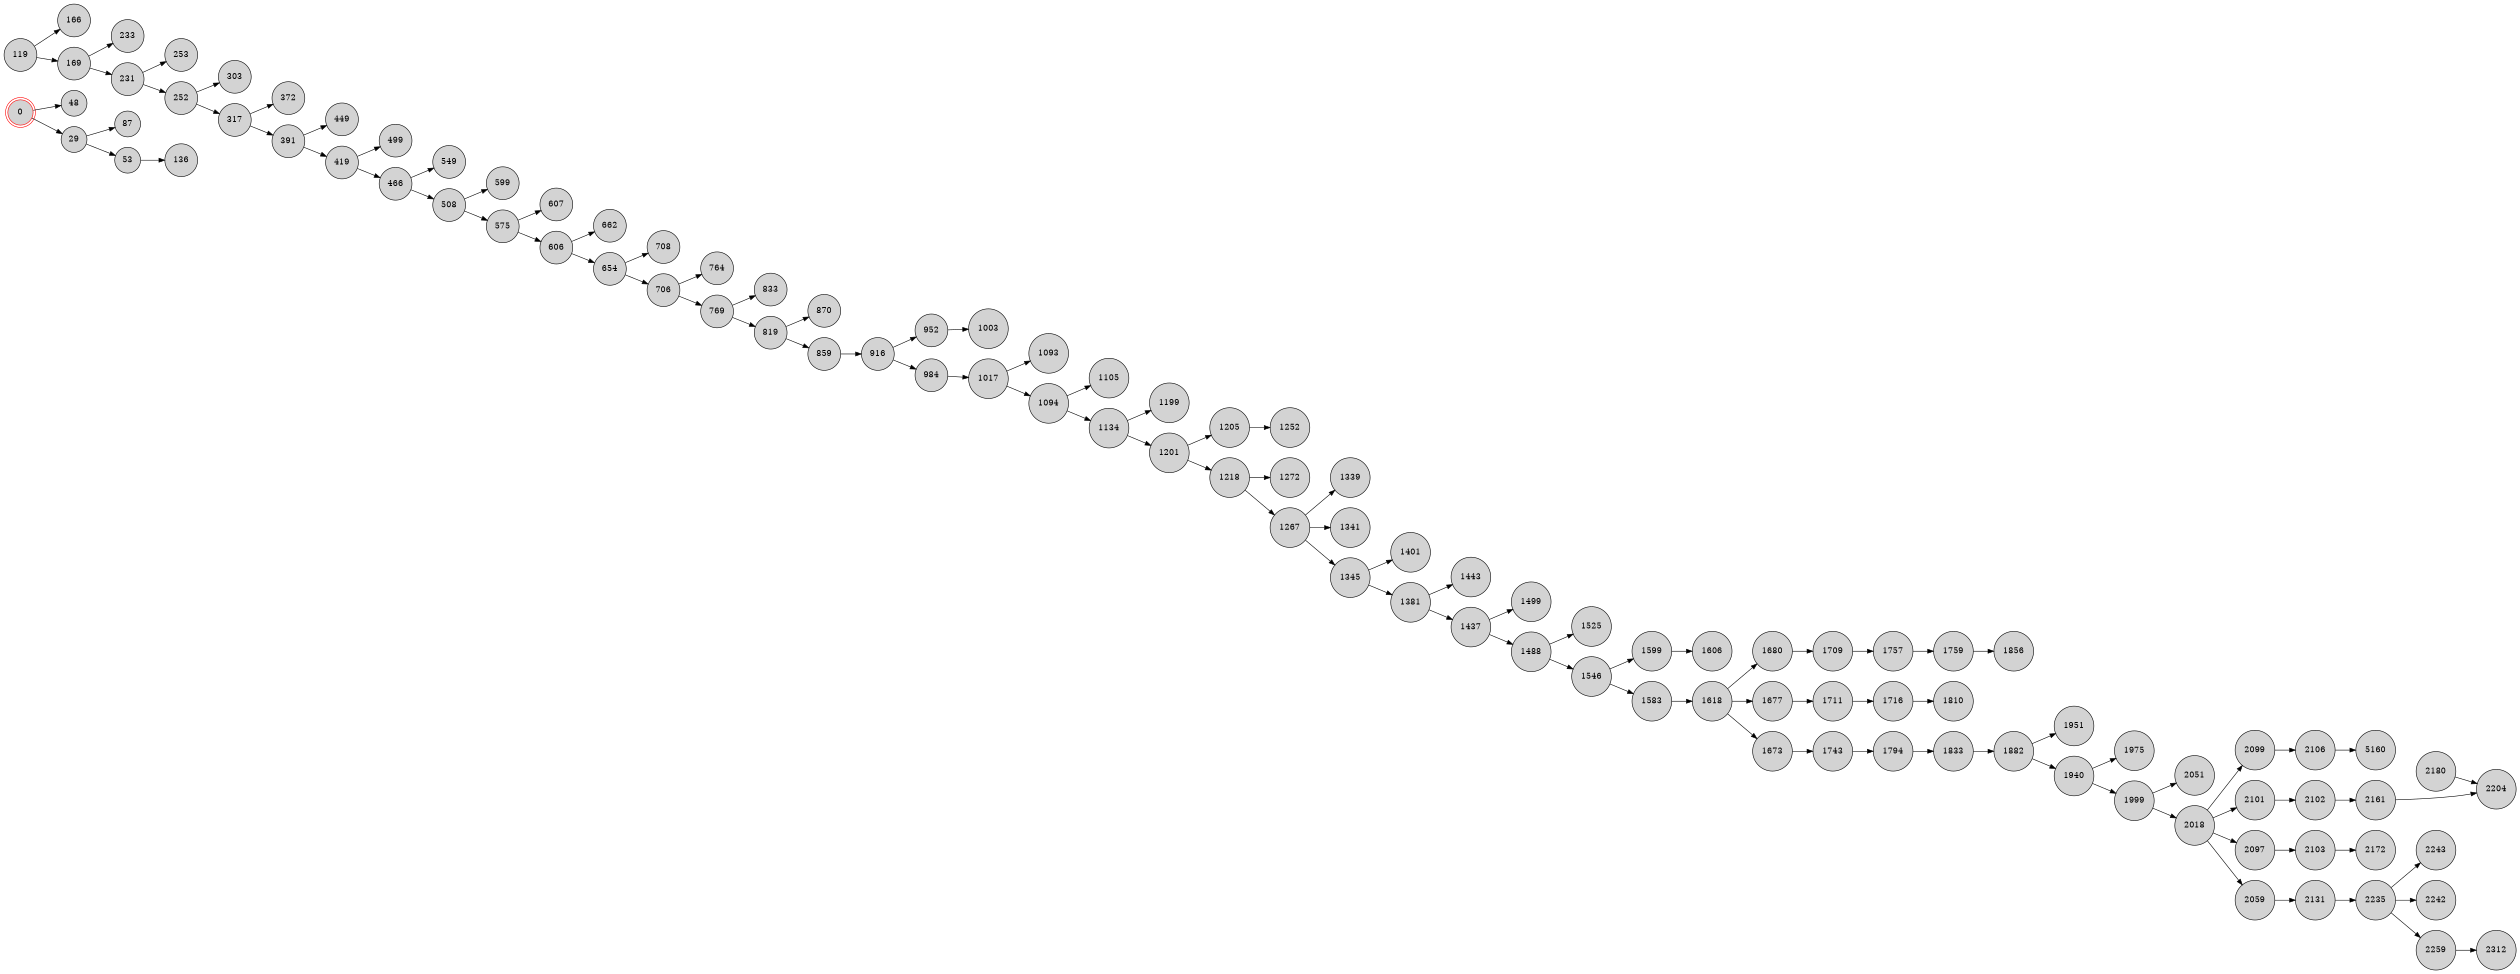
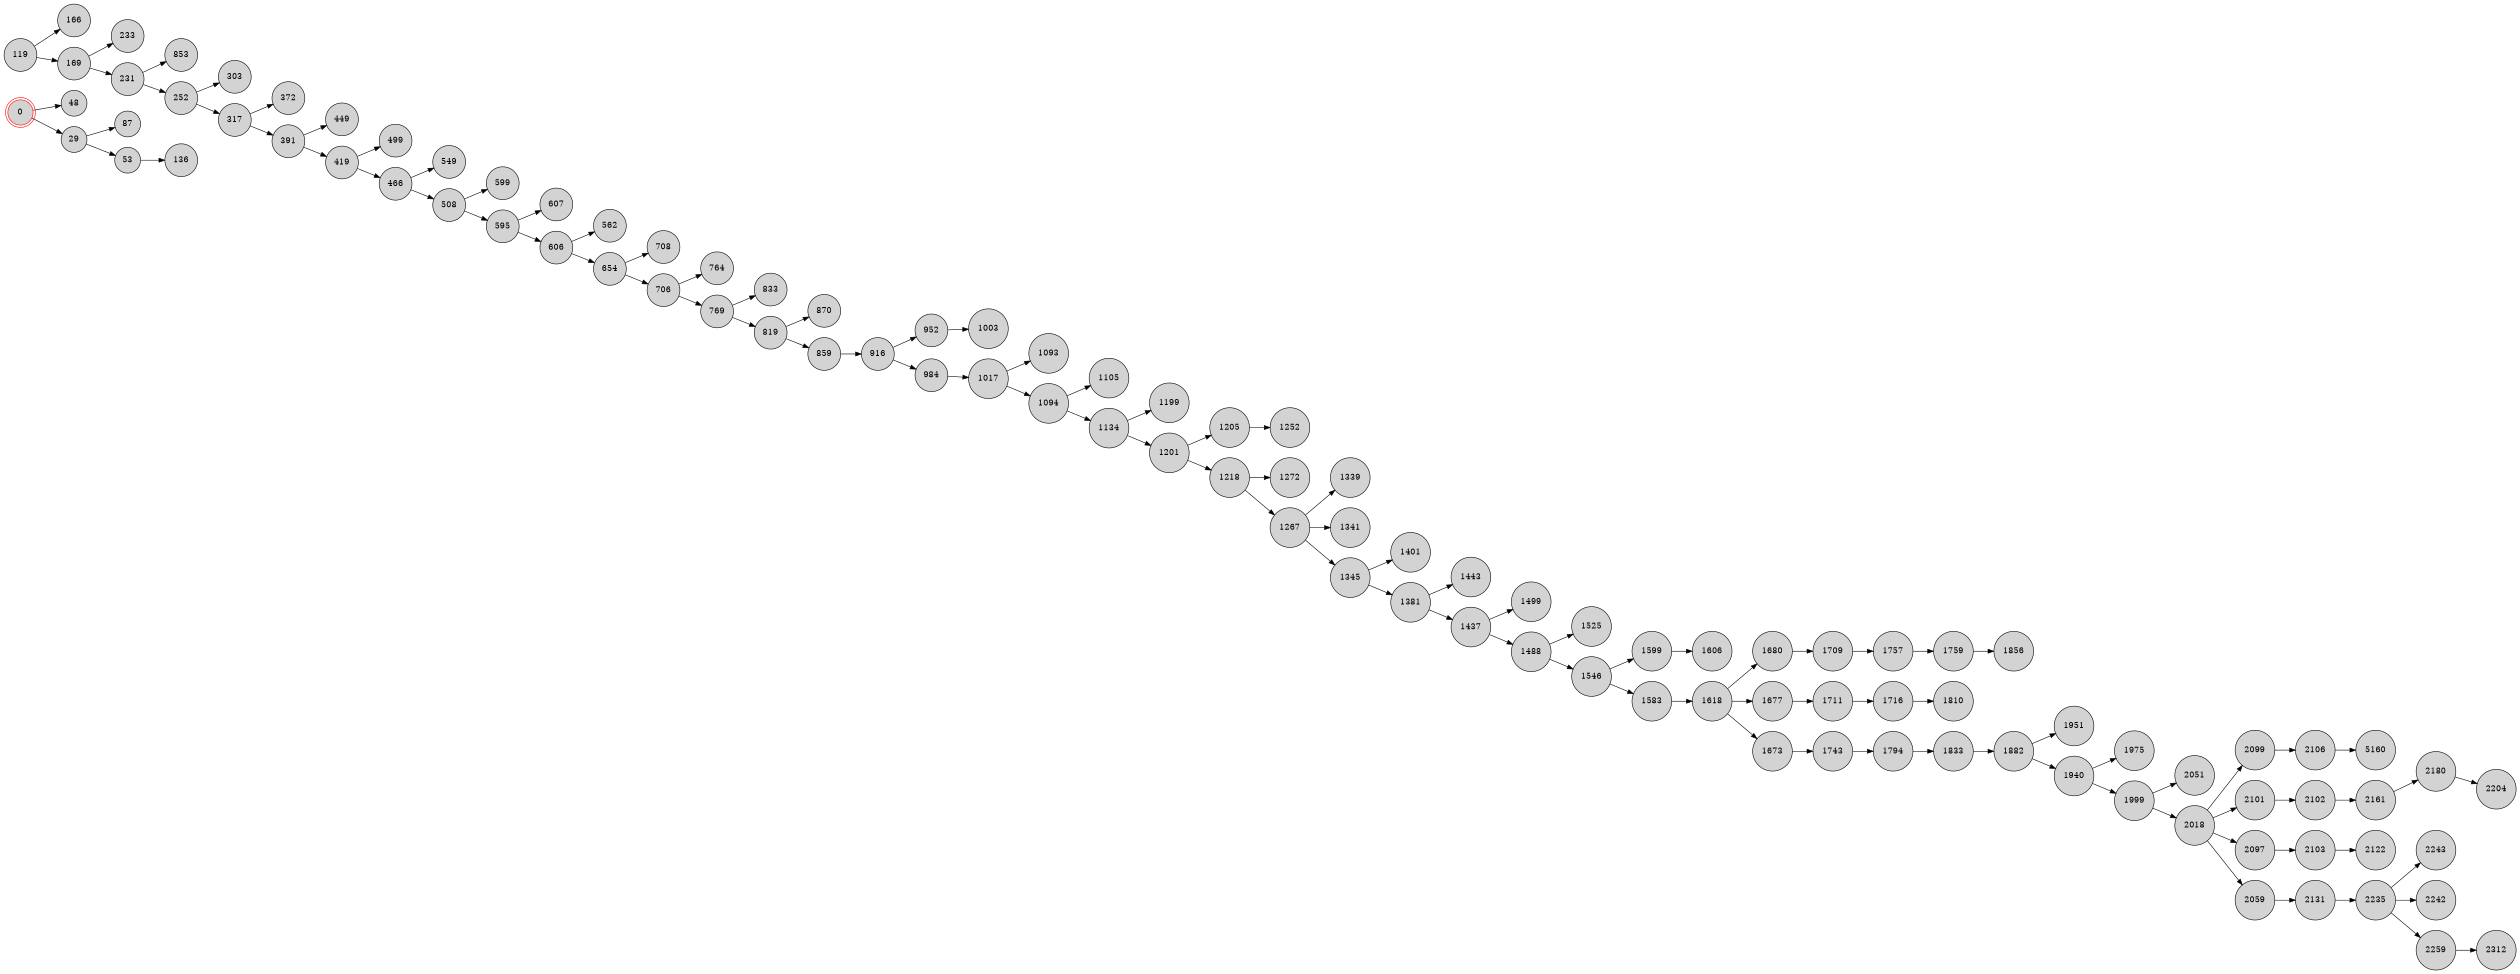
(181, 55) -> (181, 55)
(503, 226) -> (503, 226)
(610, 226) -> (610, 226)
(2433, 798) -> (2403, 787)
(2376, 850) -> (2376, 850)
